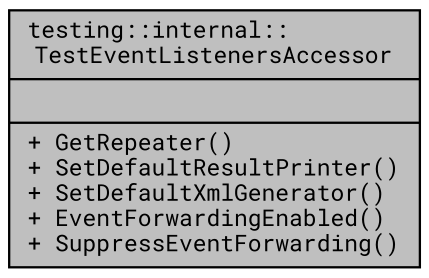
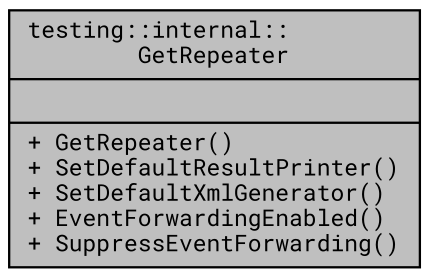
(215, 56) -> (215, 56)
